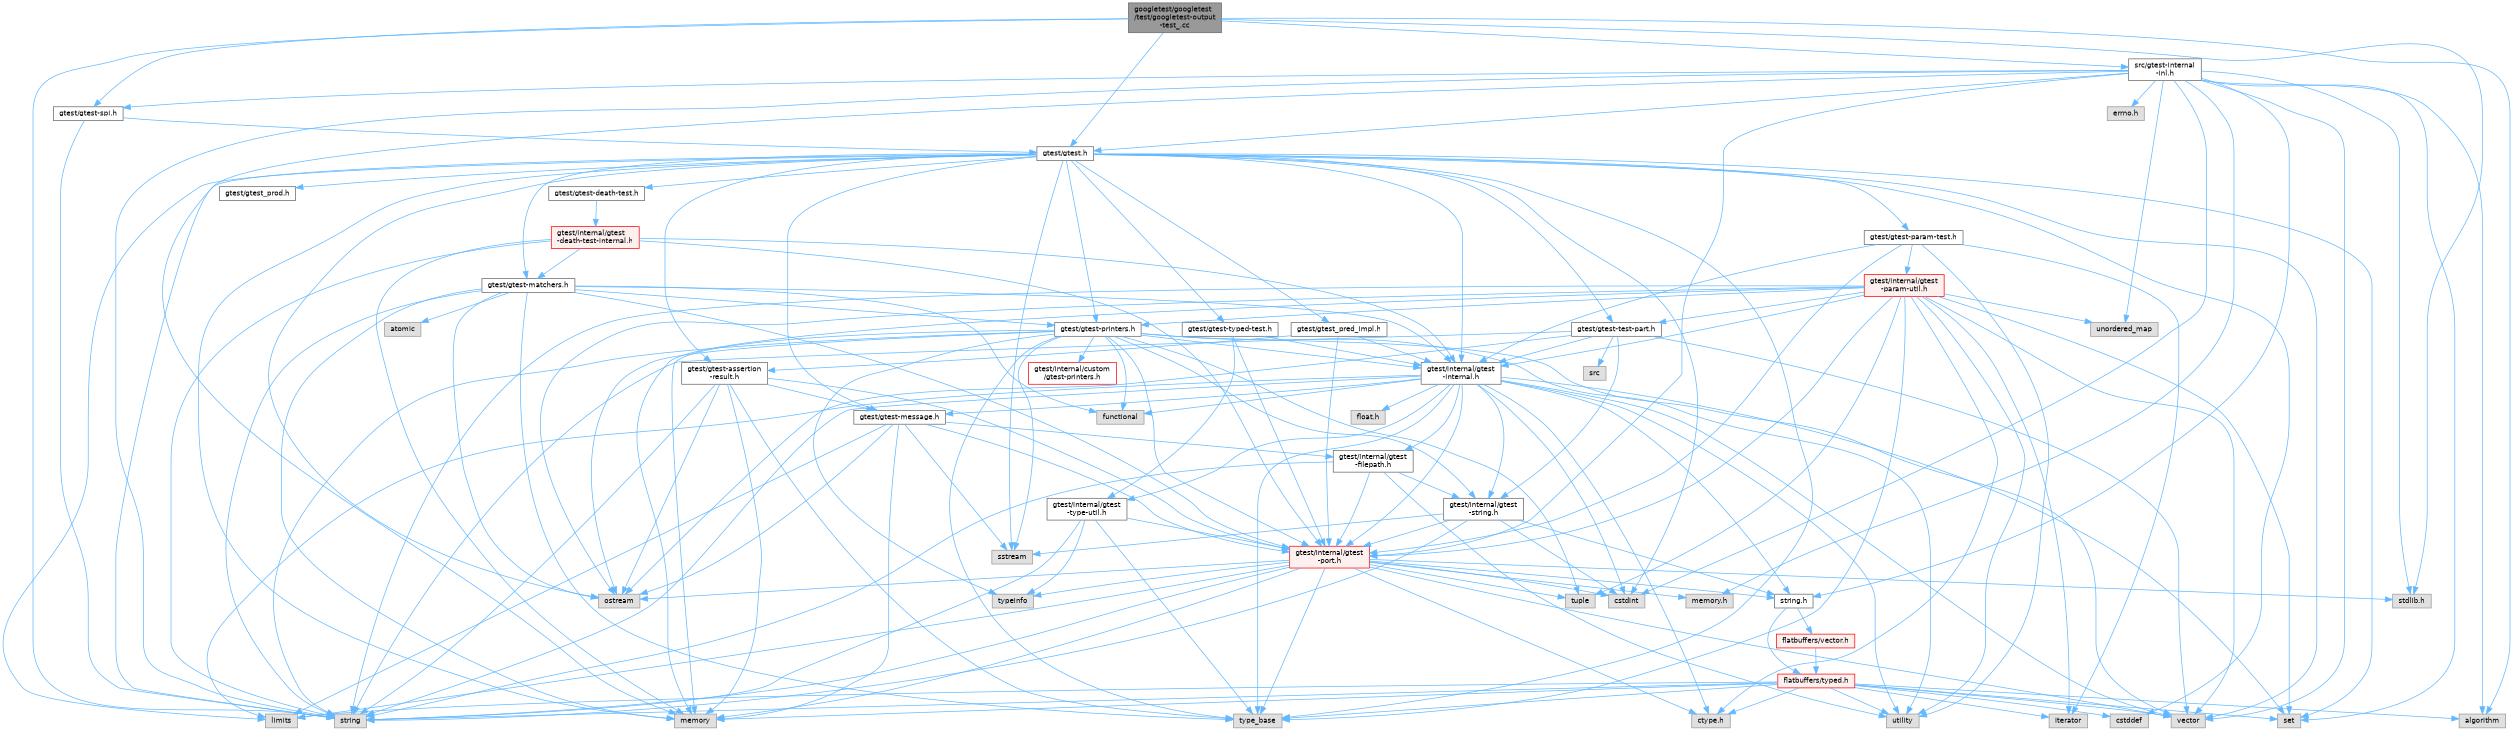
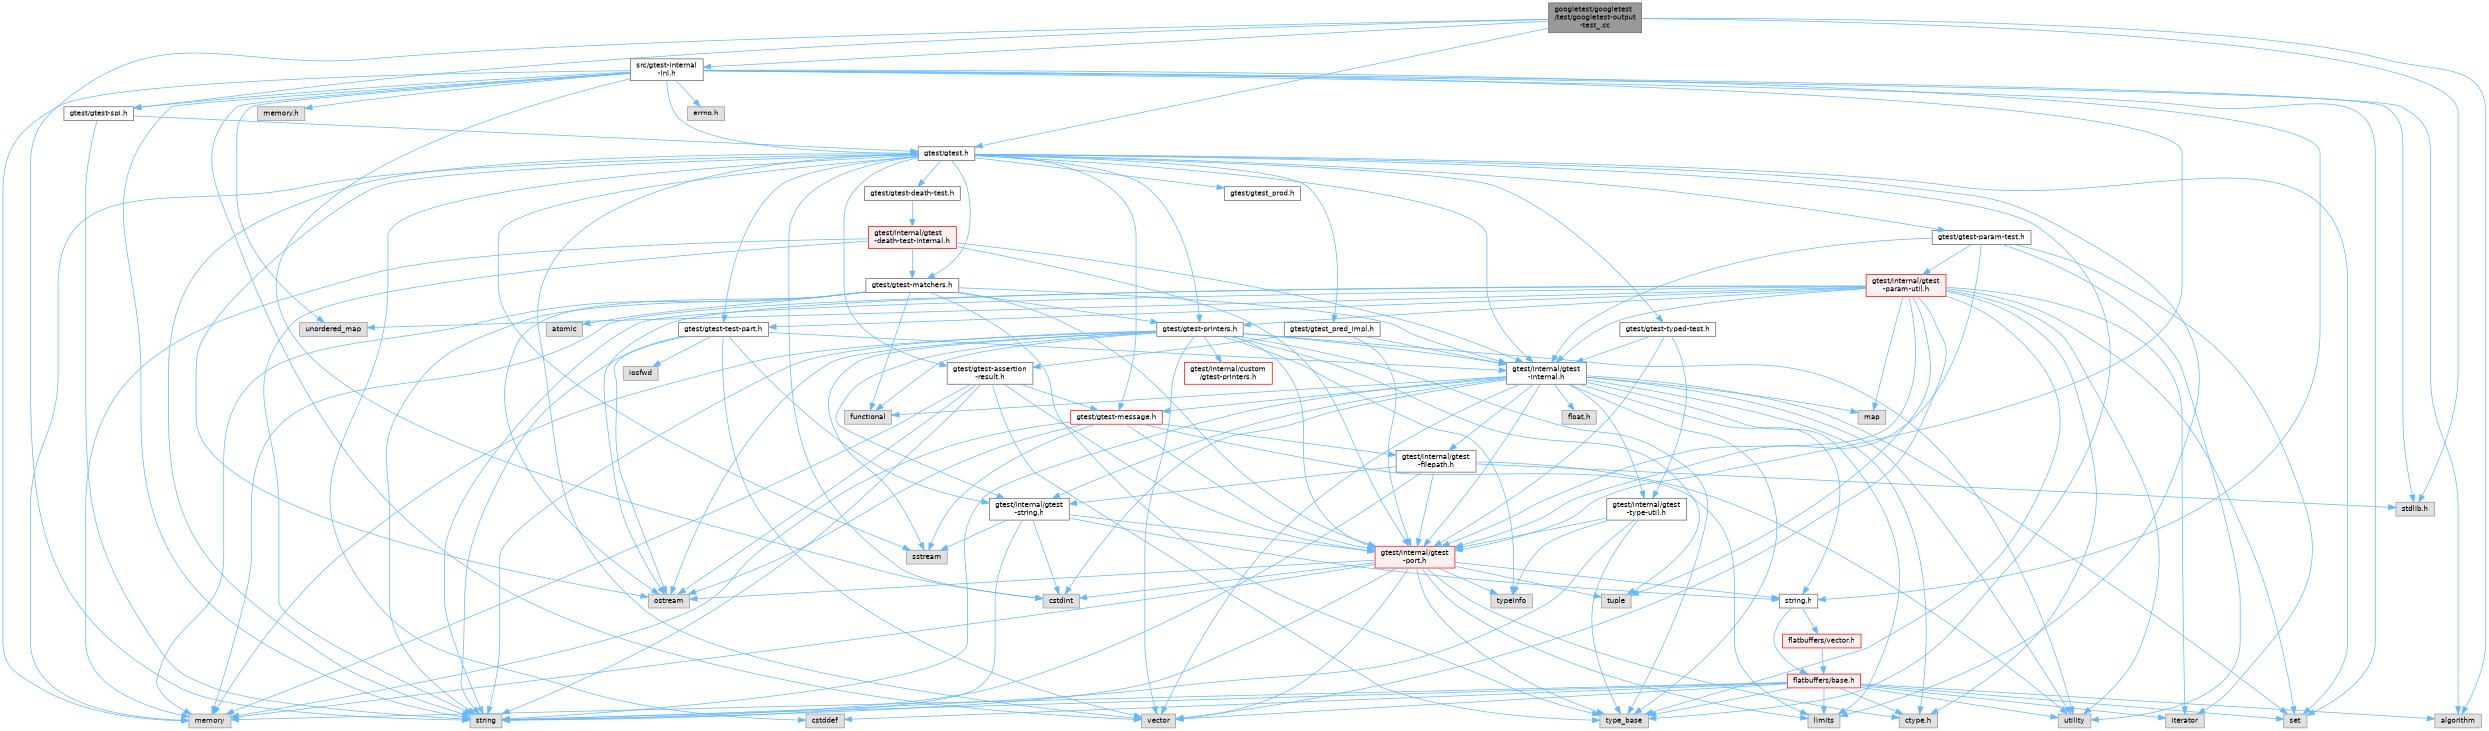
(1595, 373) -> (641, 373)
(900, 417) -> (1116, 417)
none -> (1872, 417)
(1852, 578) -> (1932, 486)
(1586, 587) -> none
(1816, 681) -> (1824, 681)
